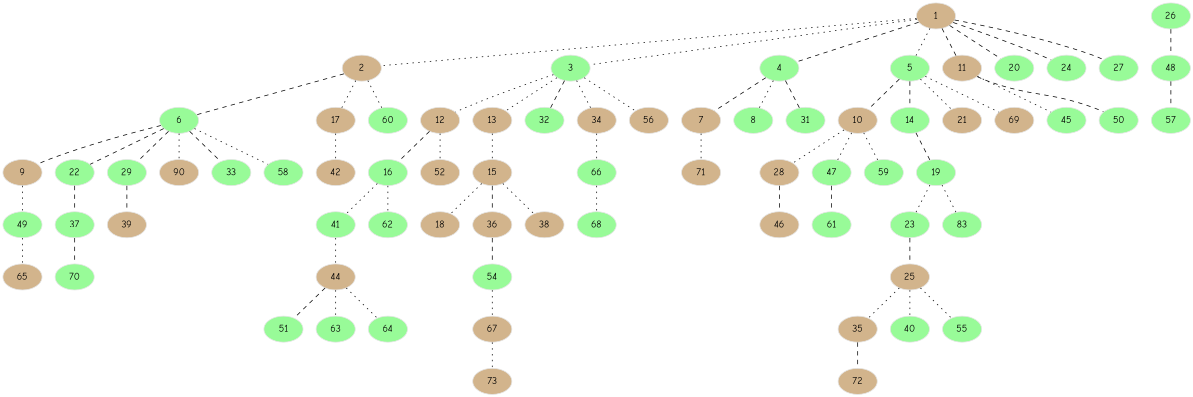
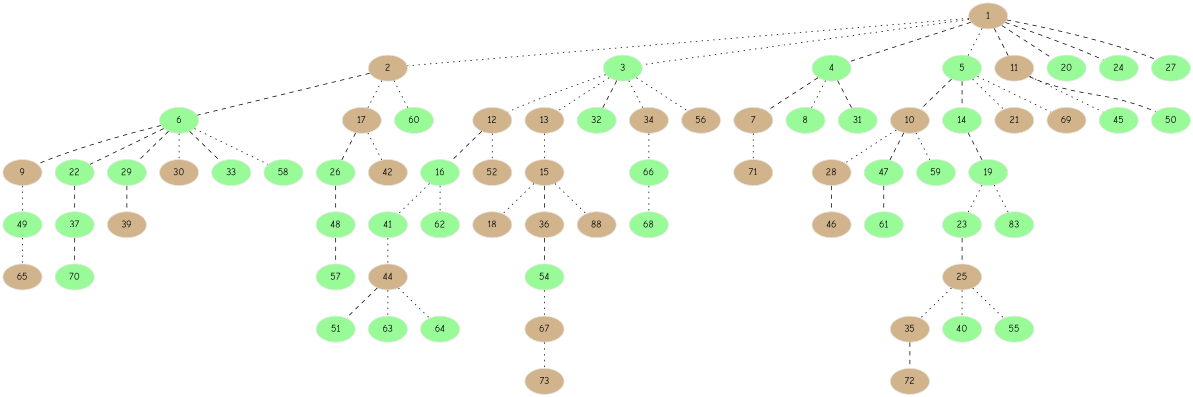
none -> (349, 146)
(845, 146) -> (897, 146)
(179, 173) -> (179, 173)
(544, 225) -> (597, 225)
